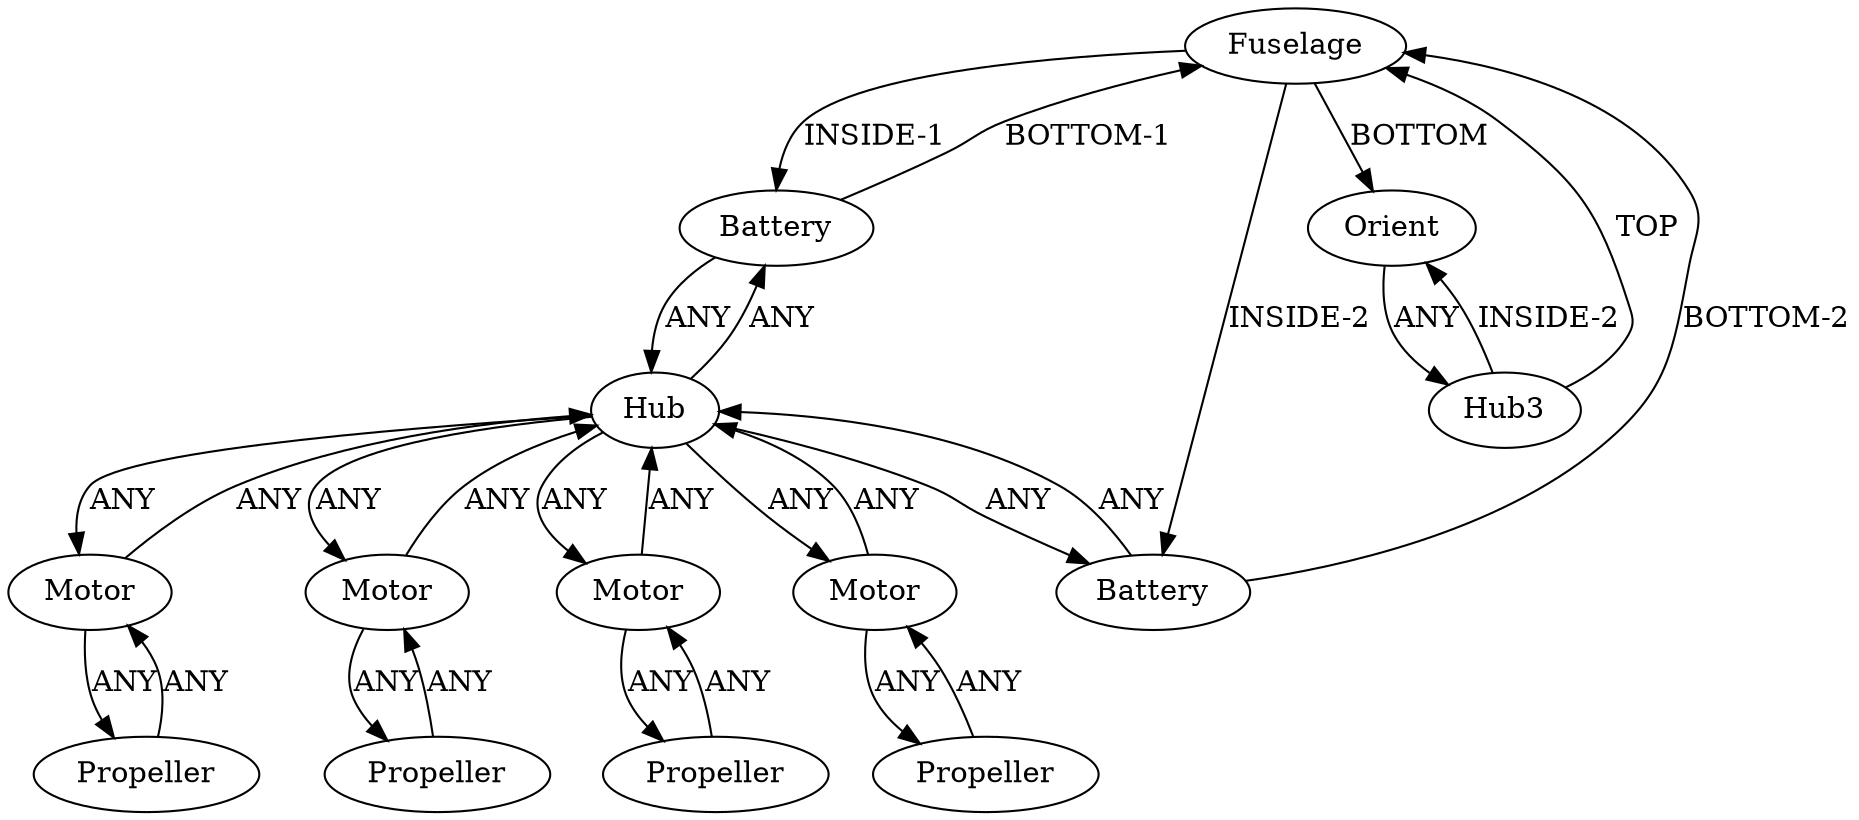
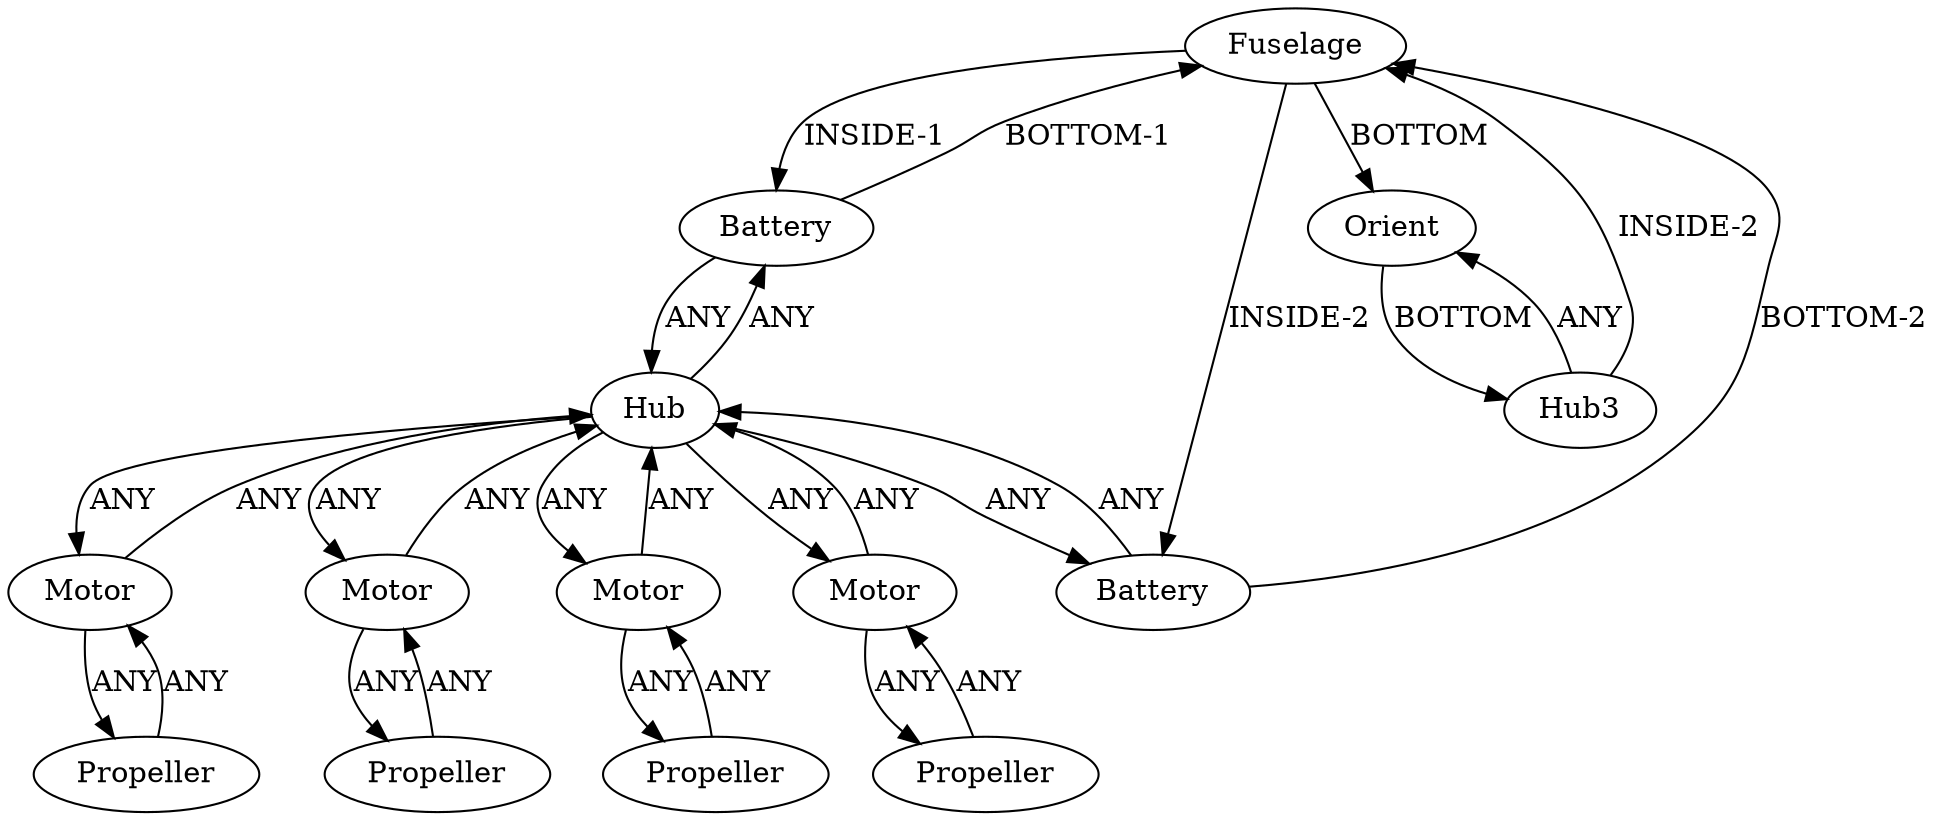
(1648, 228) -> (1689, 228)
(1426, 319) -> (1464, 319)
(1549, 319) -> (1590, 319)
